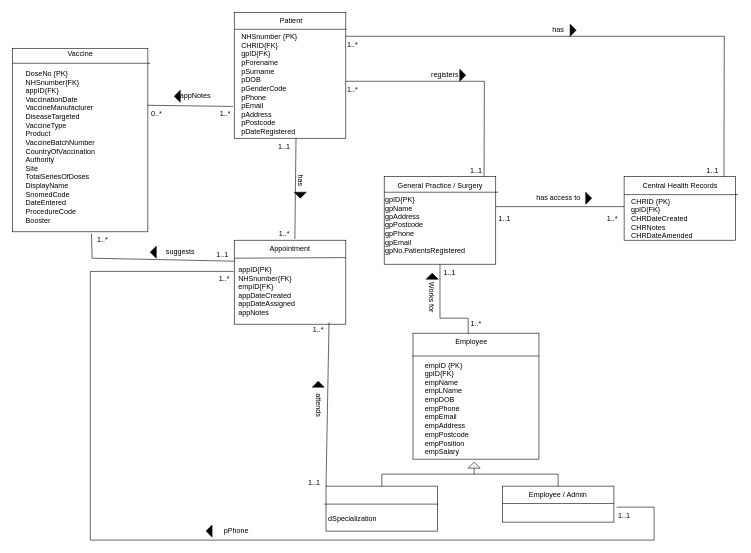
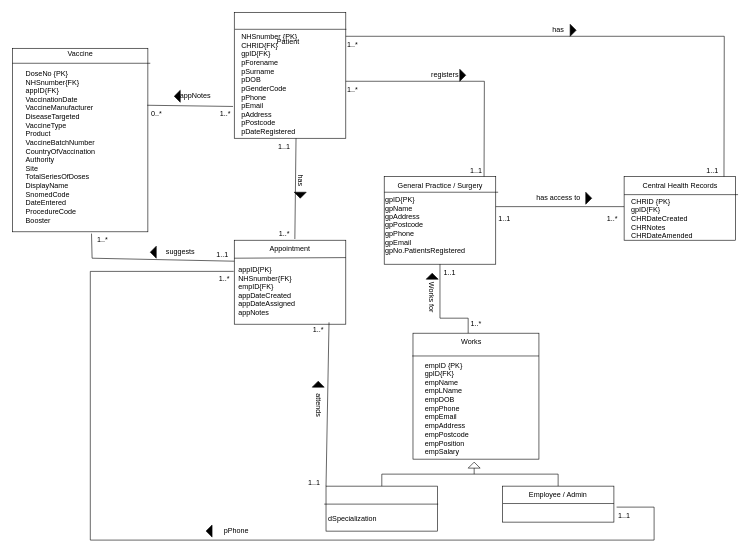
(291, 21) -> (288, 42)
(472, 342) -> (472, 342)
